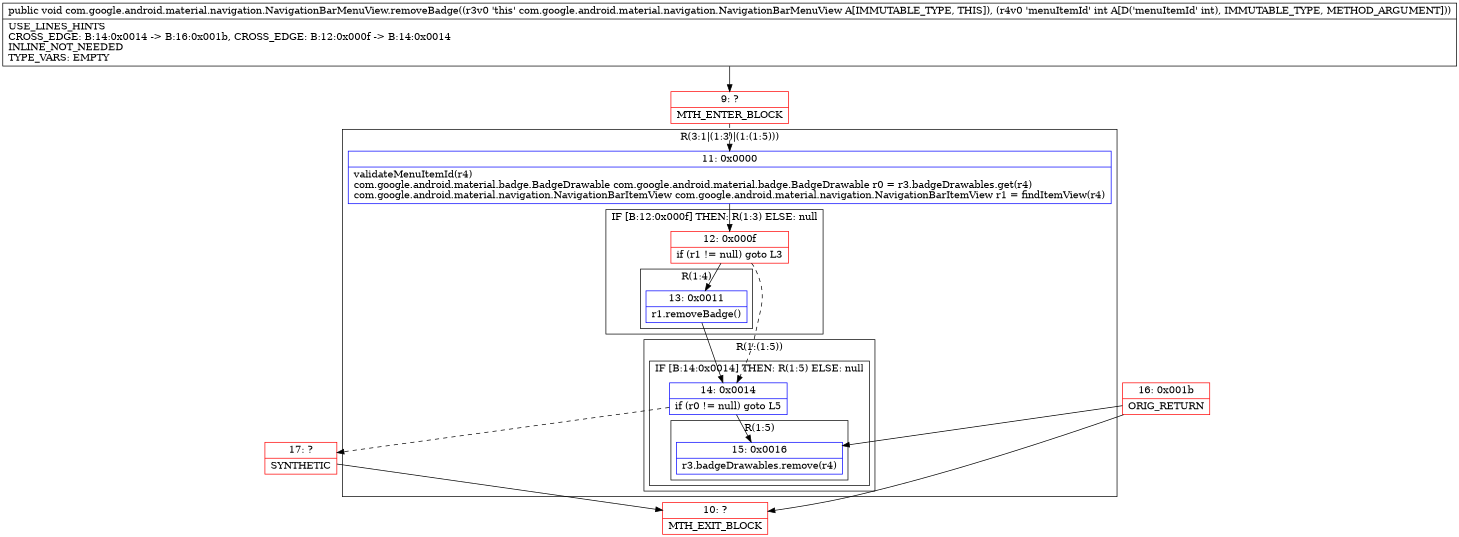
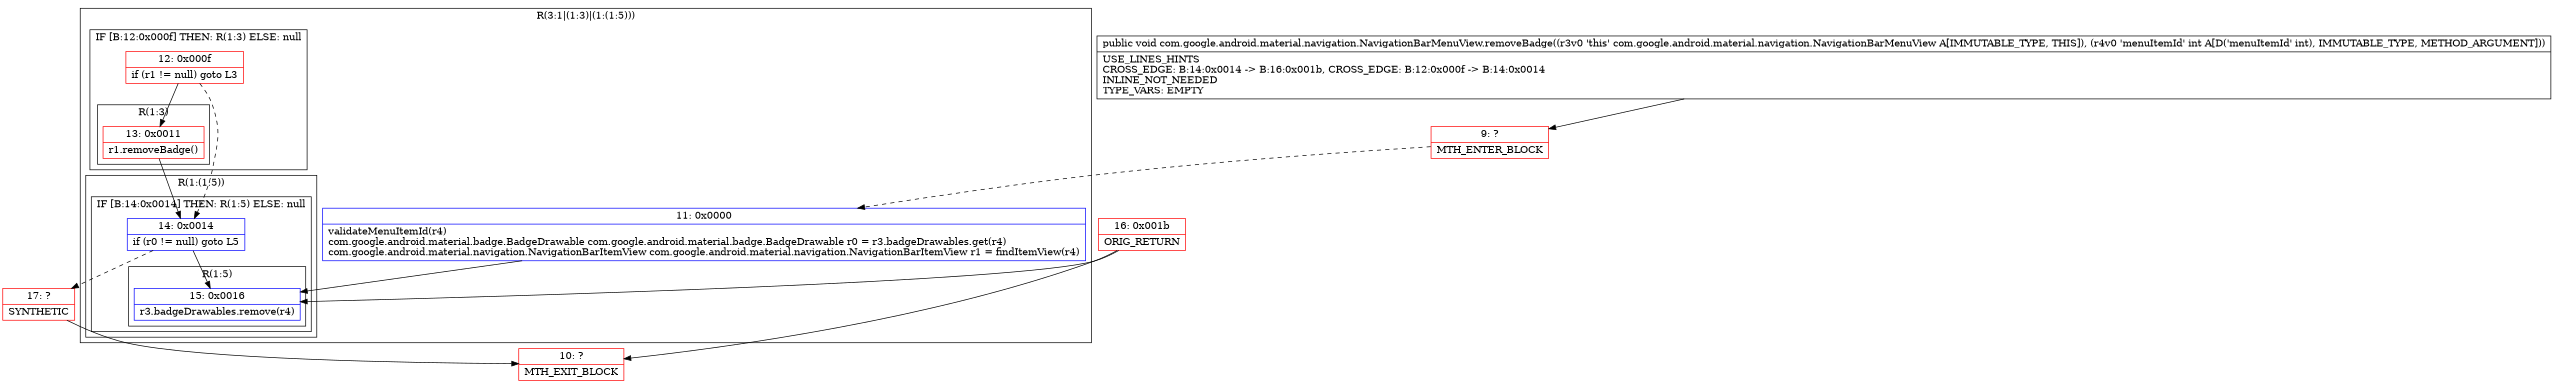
(730, 214) -> (415, 276)
(697, 277) -> (154, 113)
(697, 307) -> (154, 142)
